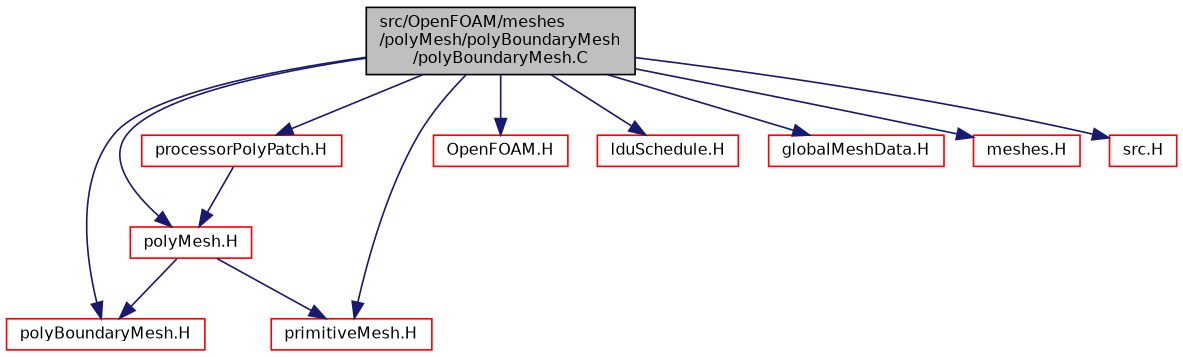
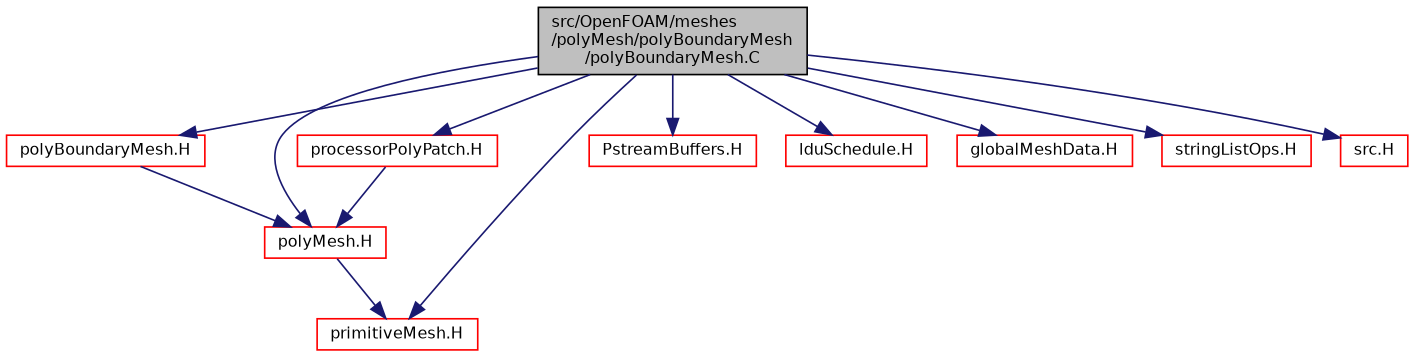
(501, 151) -> (673, 151)
(1027, 151) -> (1237, 151)
(154, 283) -> (208, 194)
